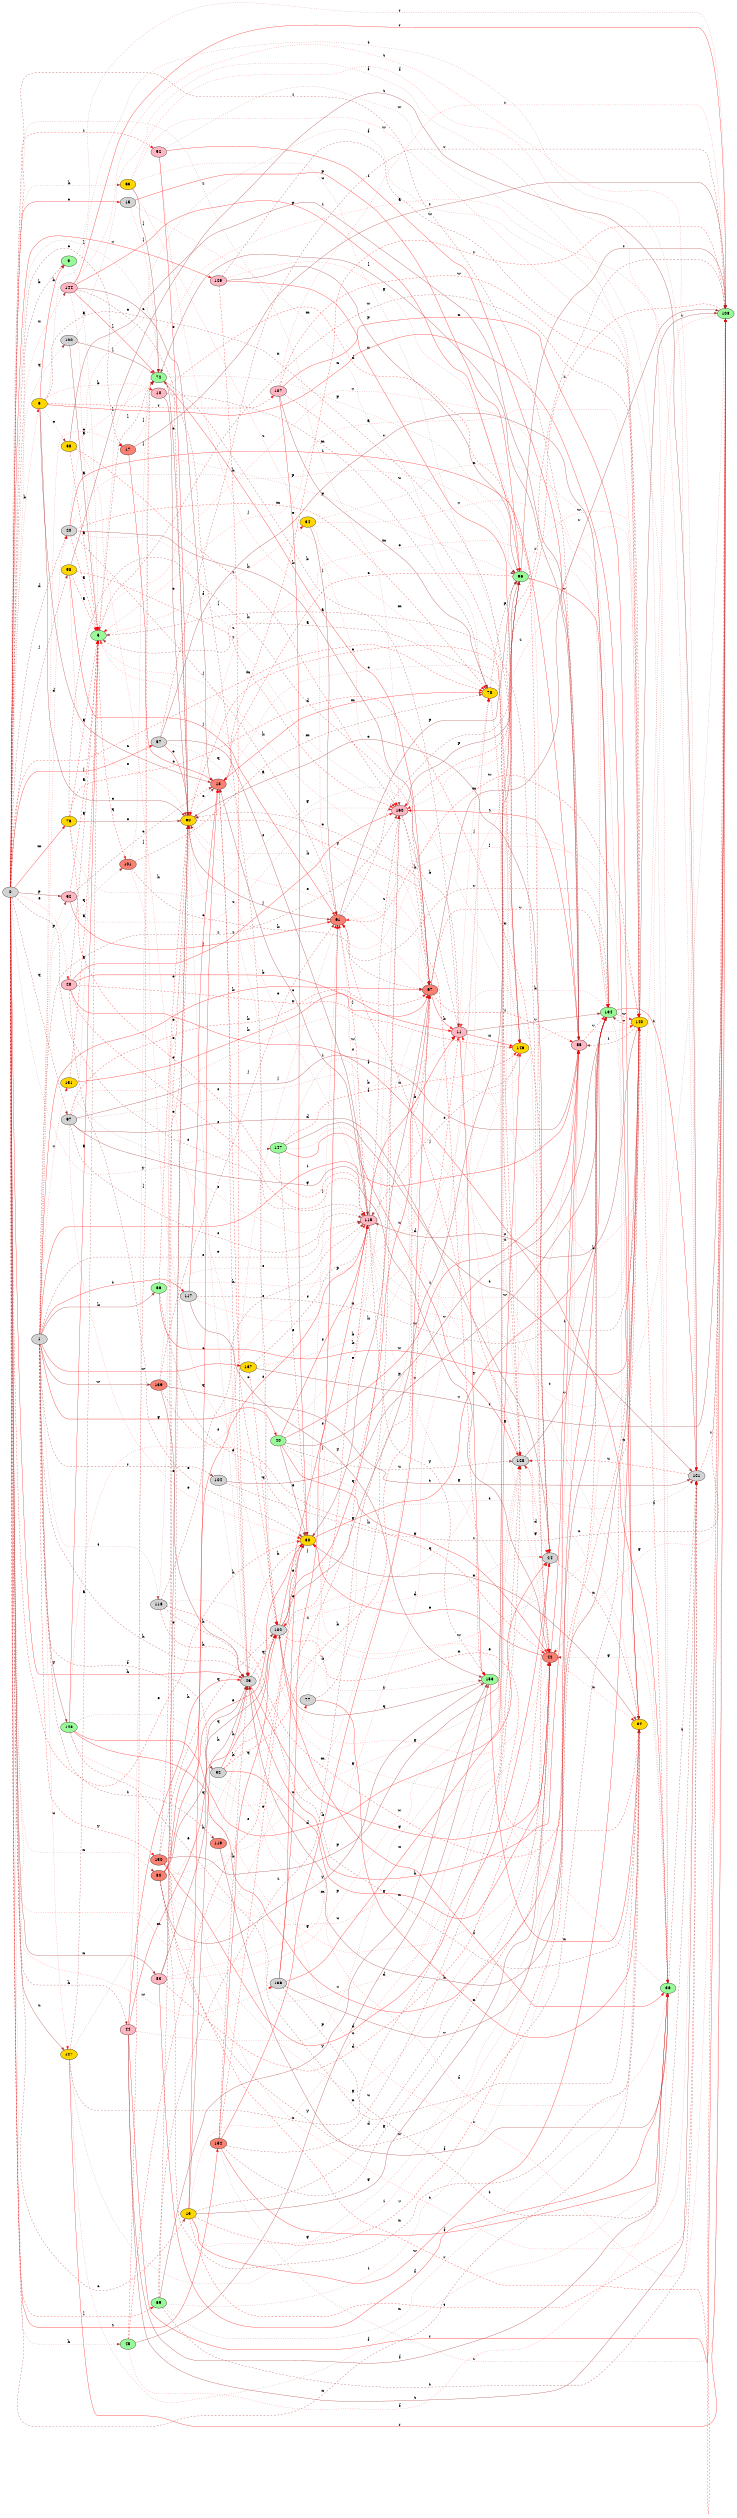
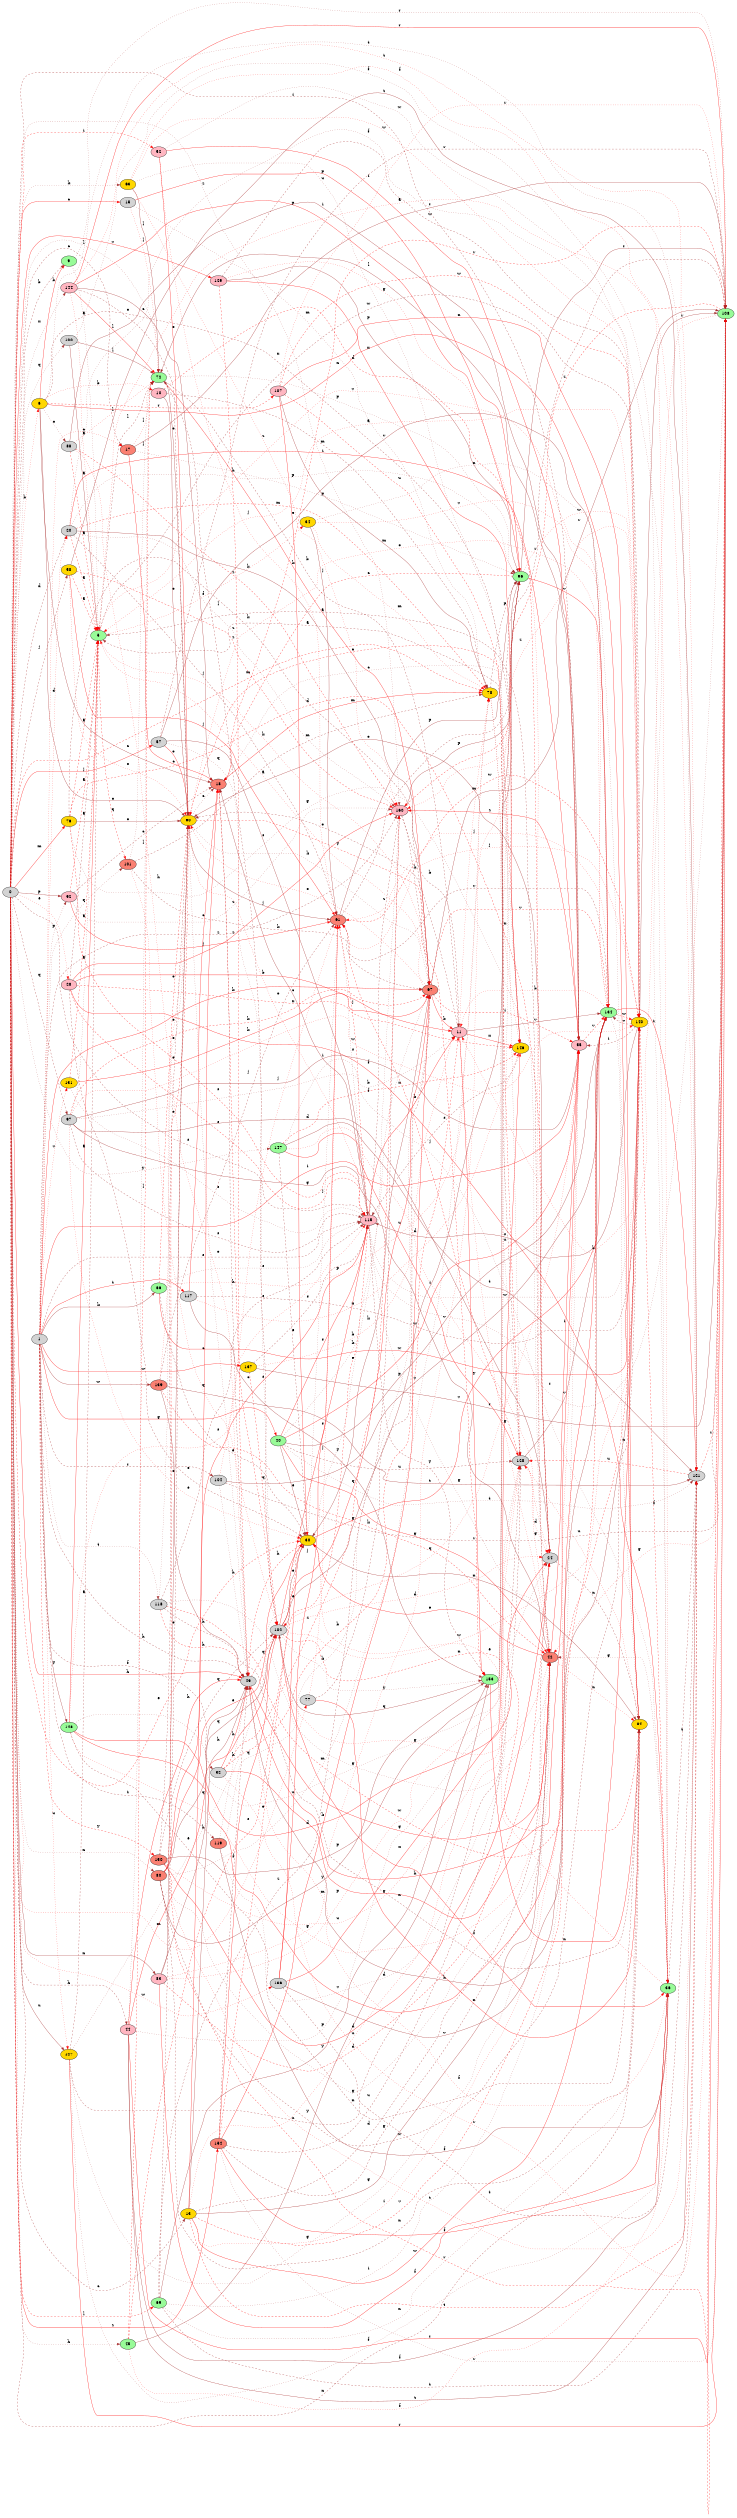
(69, 446) -> (69, 446)
(233, 1856) -> (233, 1856)
